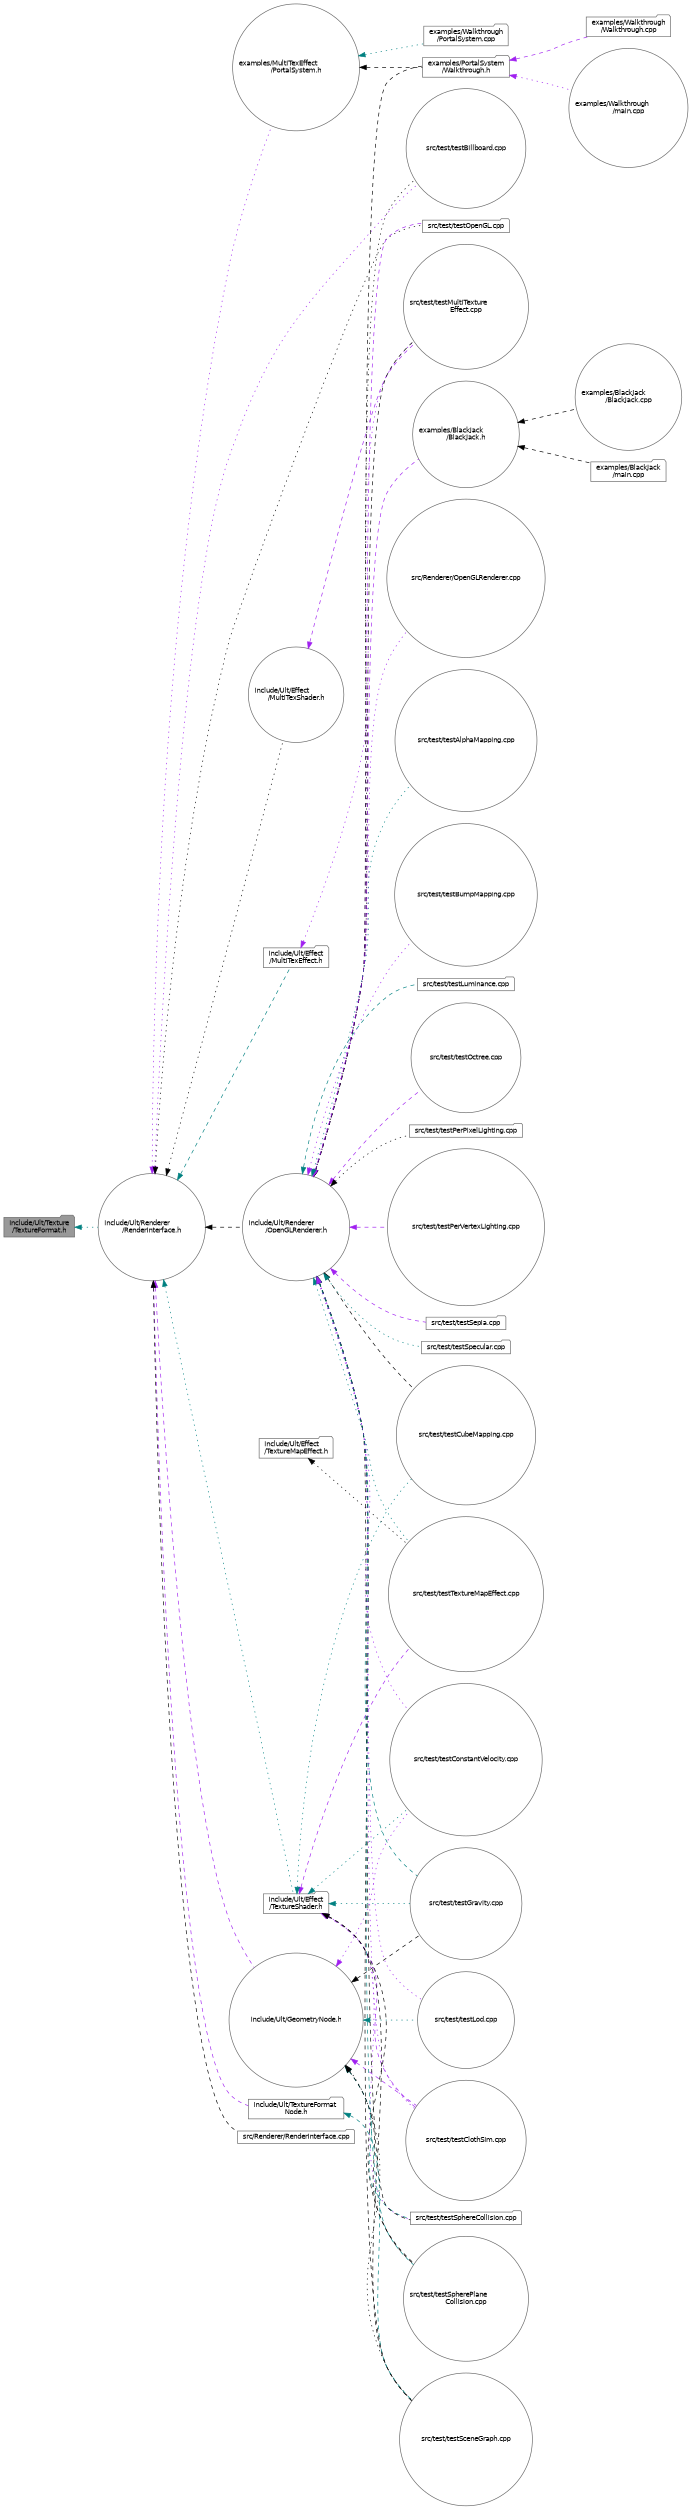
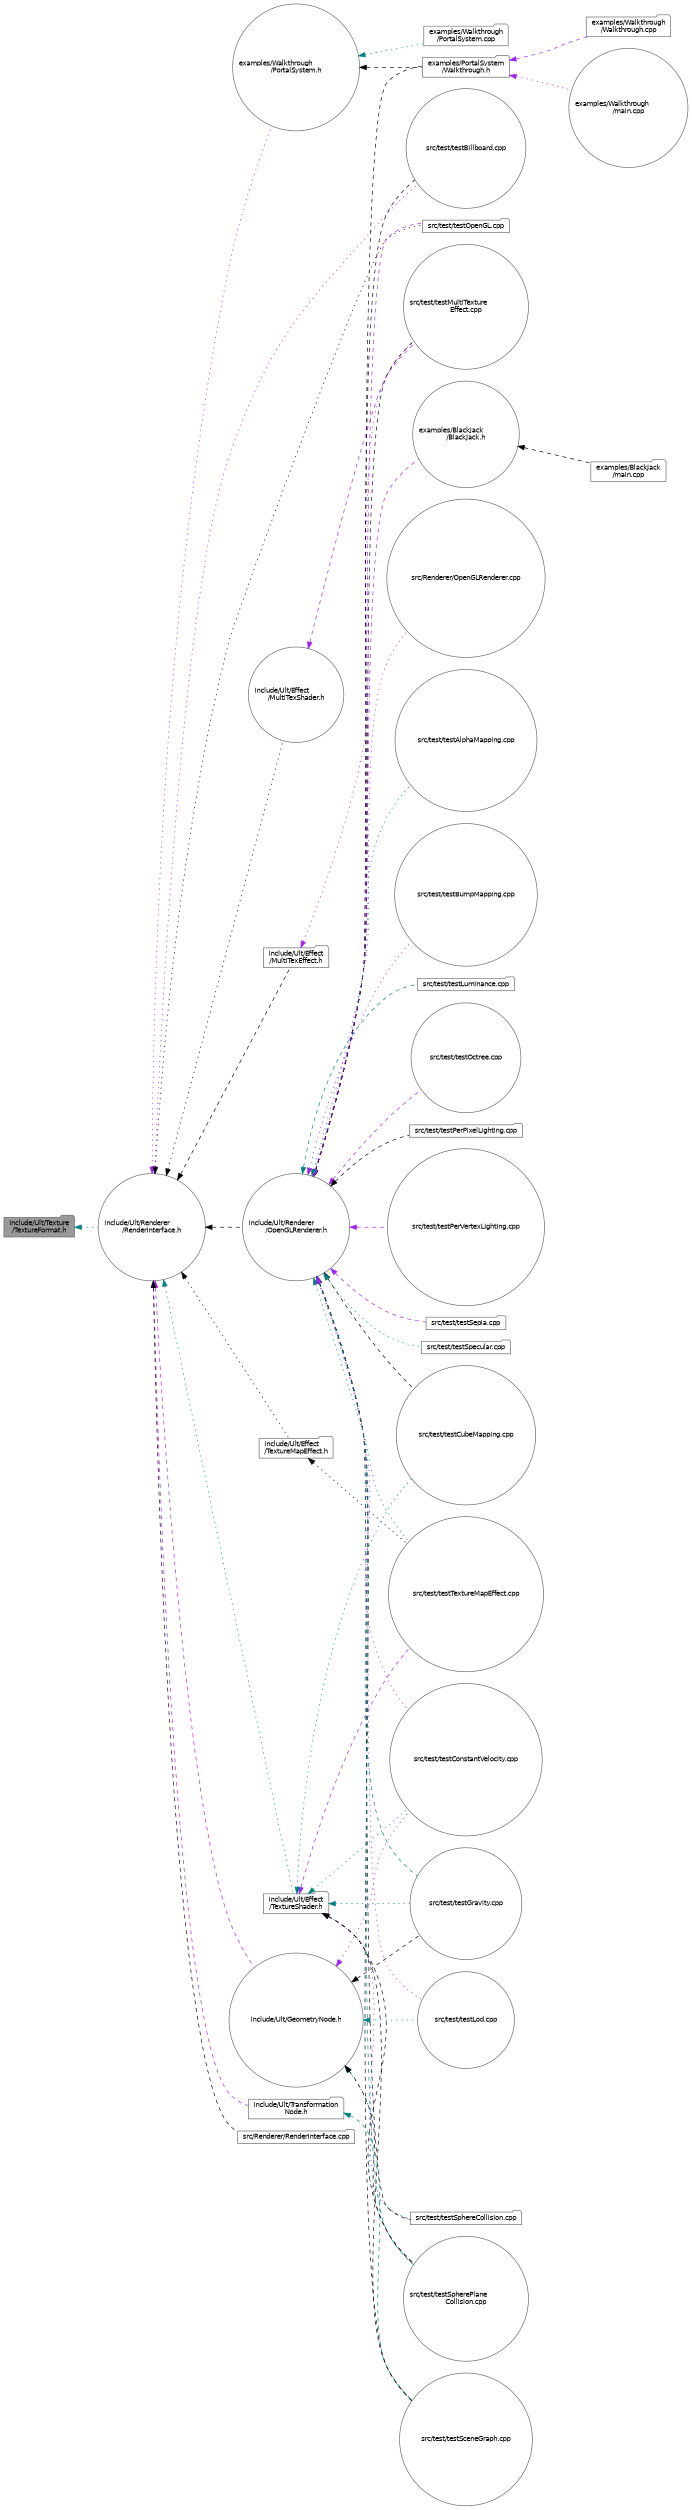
(296, 67) -> (296, 67)
(628, 397) -> none
(366, 672) -> (366, 672)
(235, 1071) -> (235, 1071)
(369, 1153) -> (369, 1153)
none -> (237, 1358)
(296, 2109) -> (296, 2109)
(466, 2140) -> none
(370, 2152) -> (370, 2152)
(368, 2273) -> none
